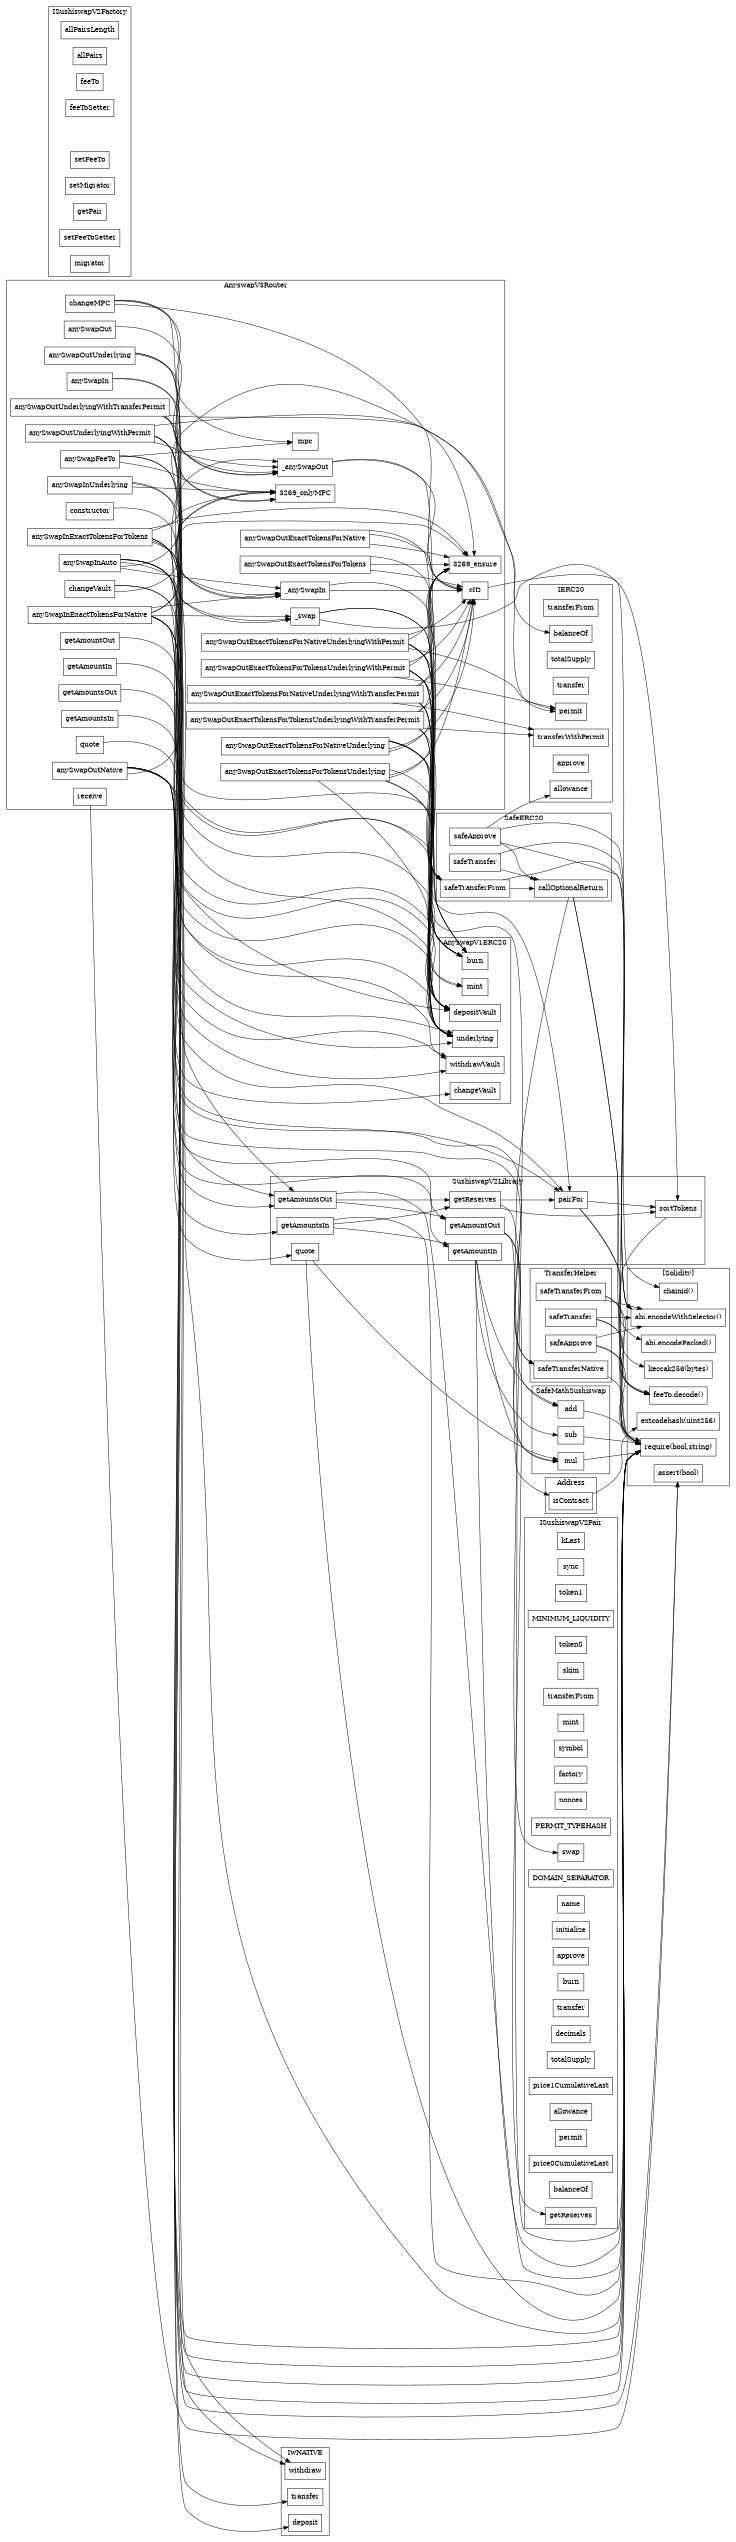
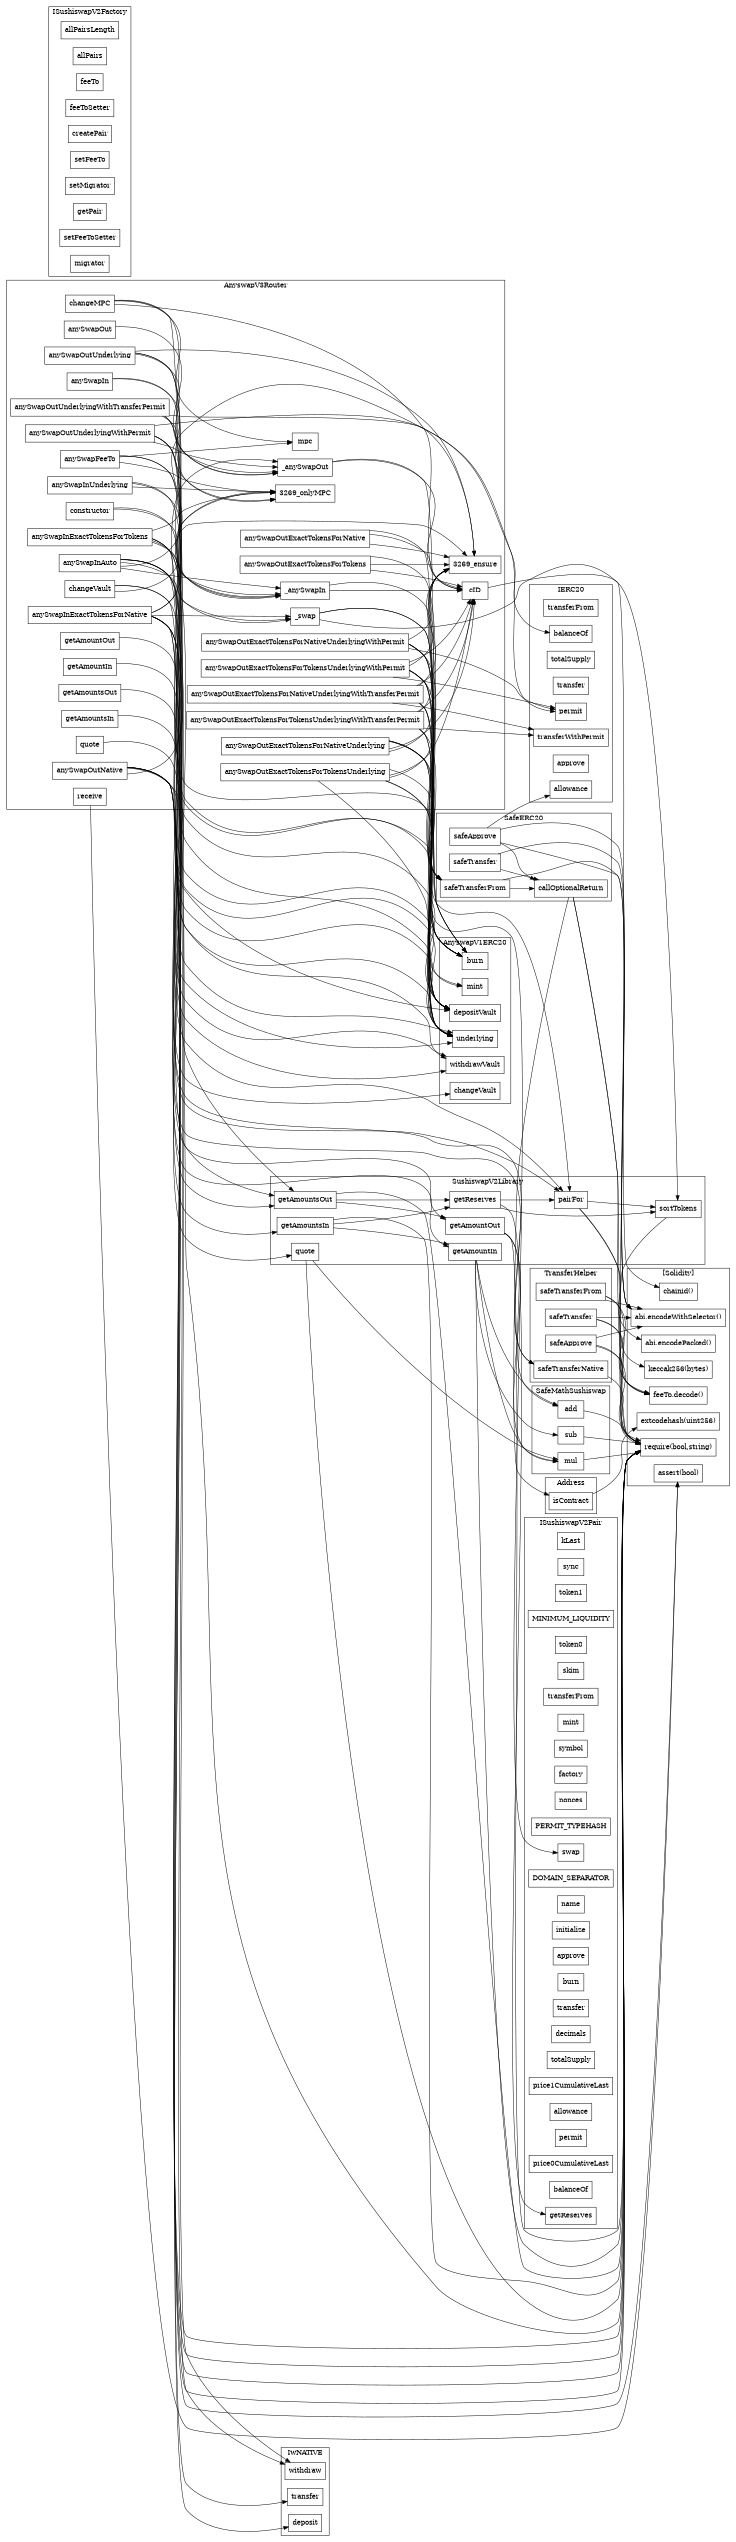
none -> (90, 134)
(313, 508) -> (355, 379)
(214, 600) -> (180, 568)
(438, 622) -> none
